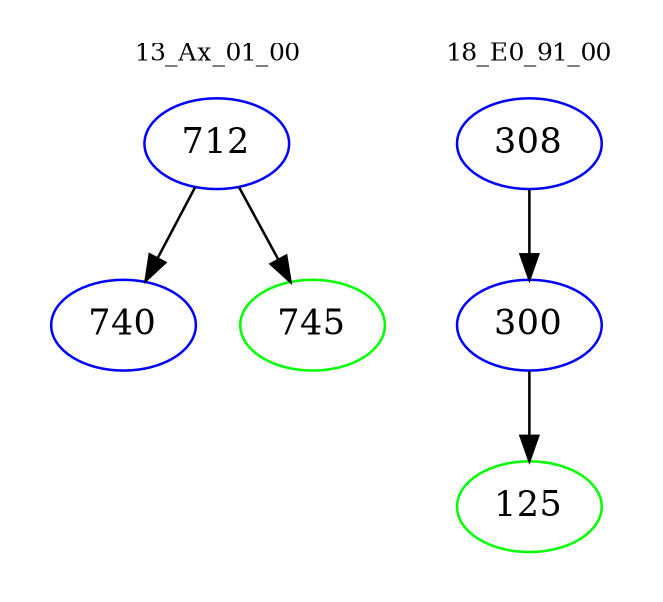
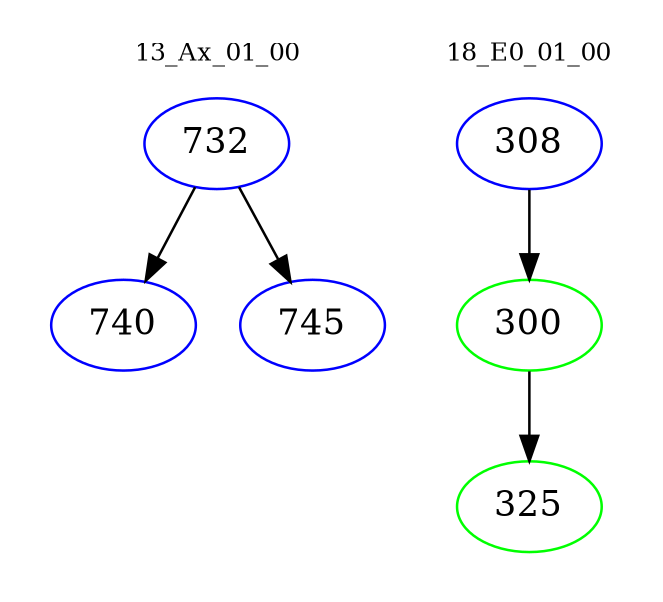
(529, 54) -> (529, 54)
(217, 144) -> (217, 144)
(313, 325) -> (313, 325)
(529, 325) -> (529, 325)
(529, 507) -> (529, 507)
